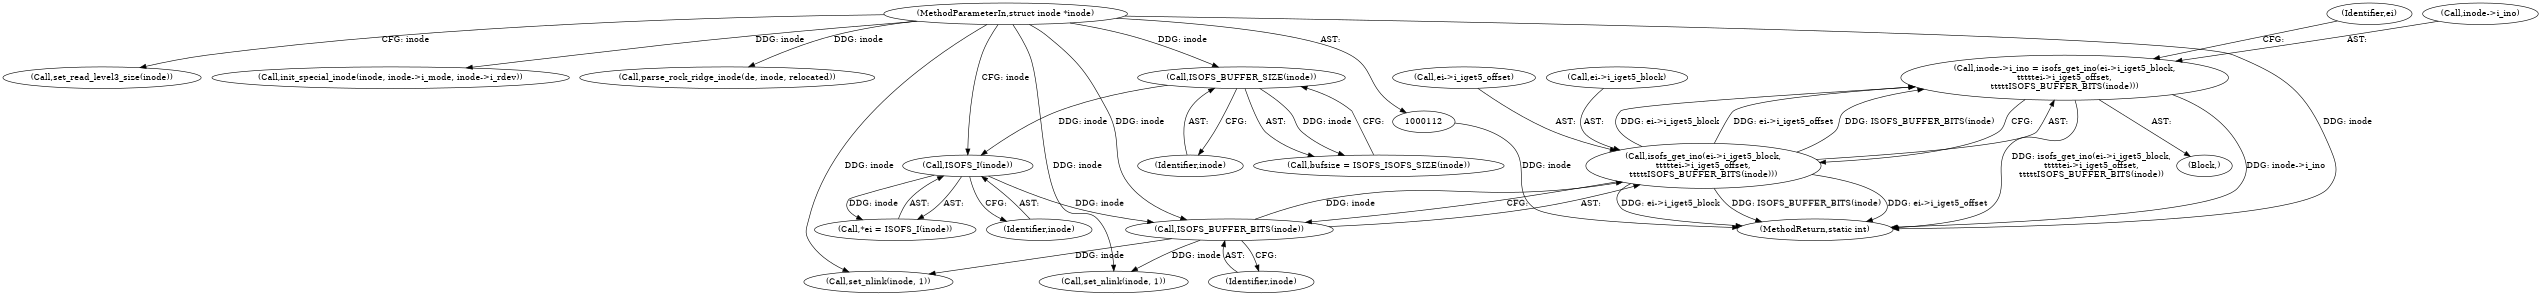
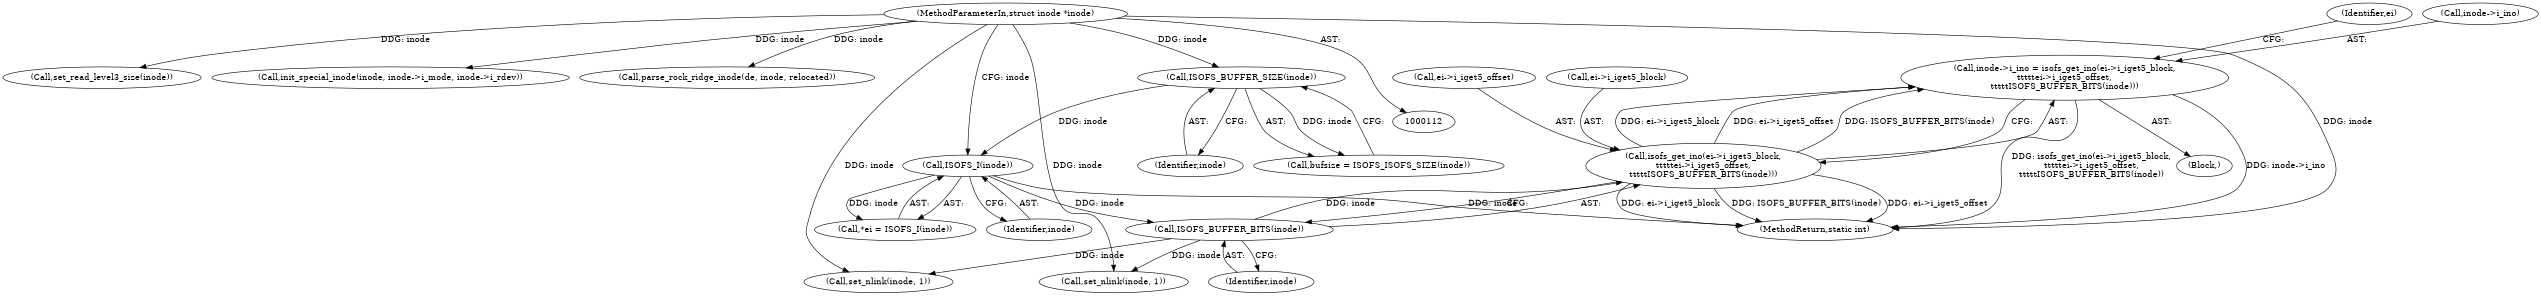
(406, 40) -> (406, 40)
(1112, 121) -> none
(1567, 217) -> (1365, 199)
